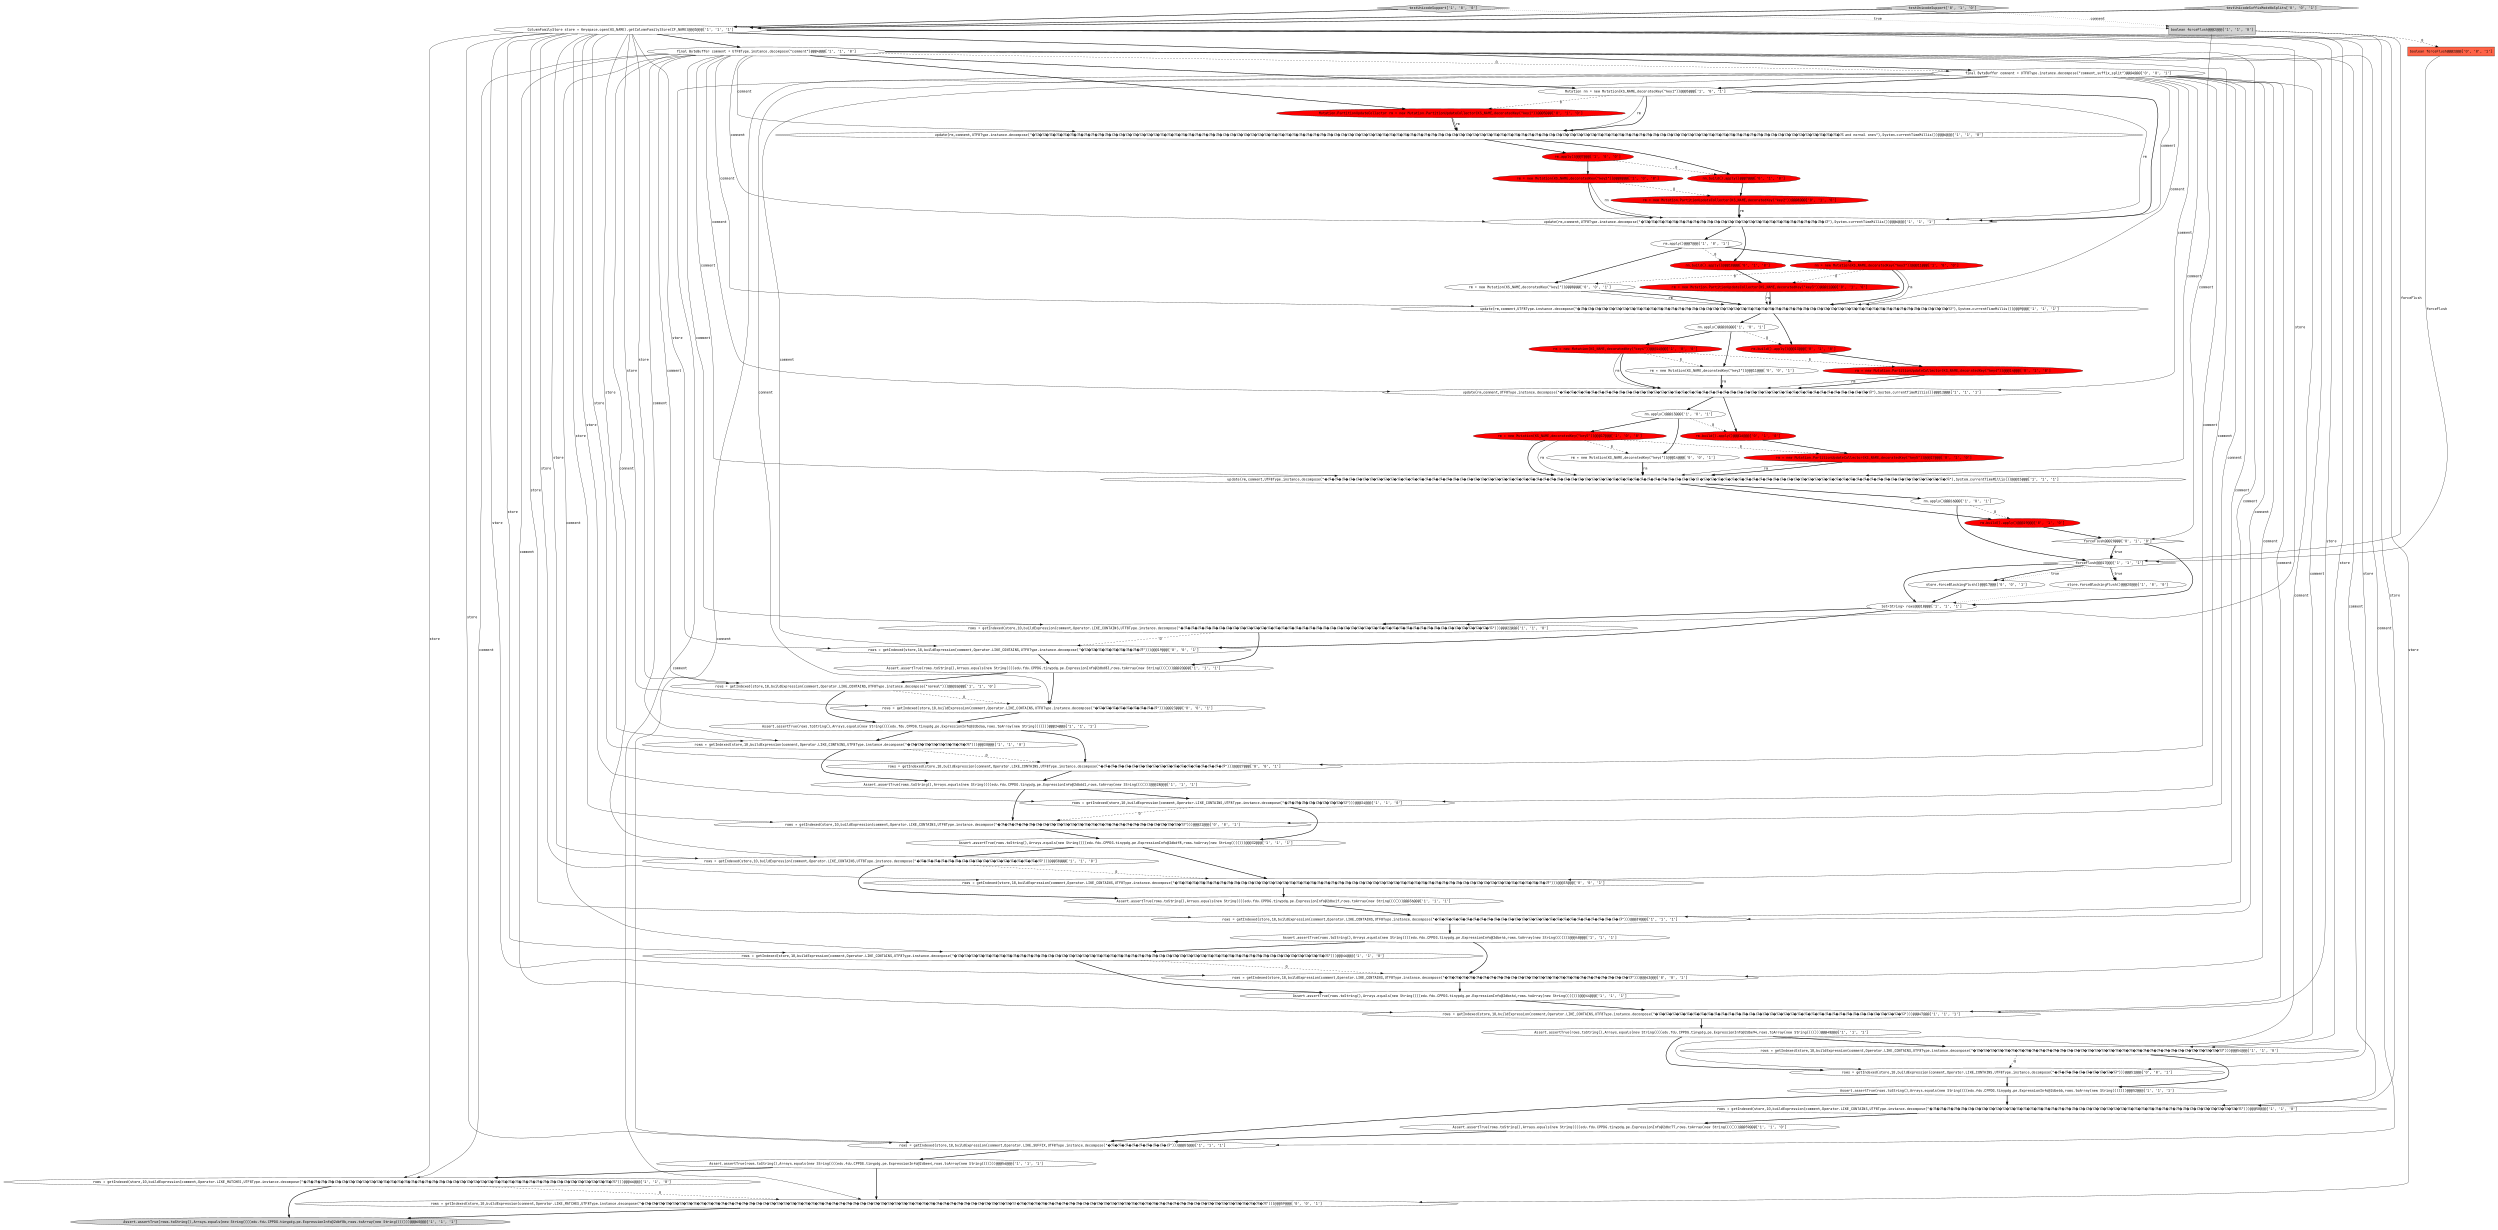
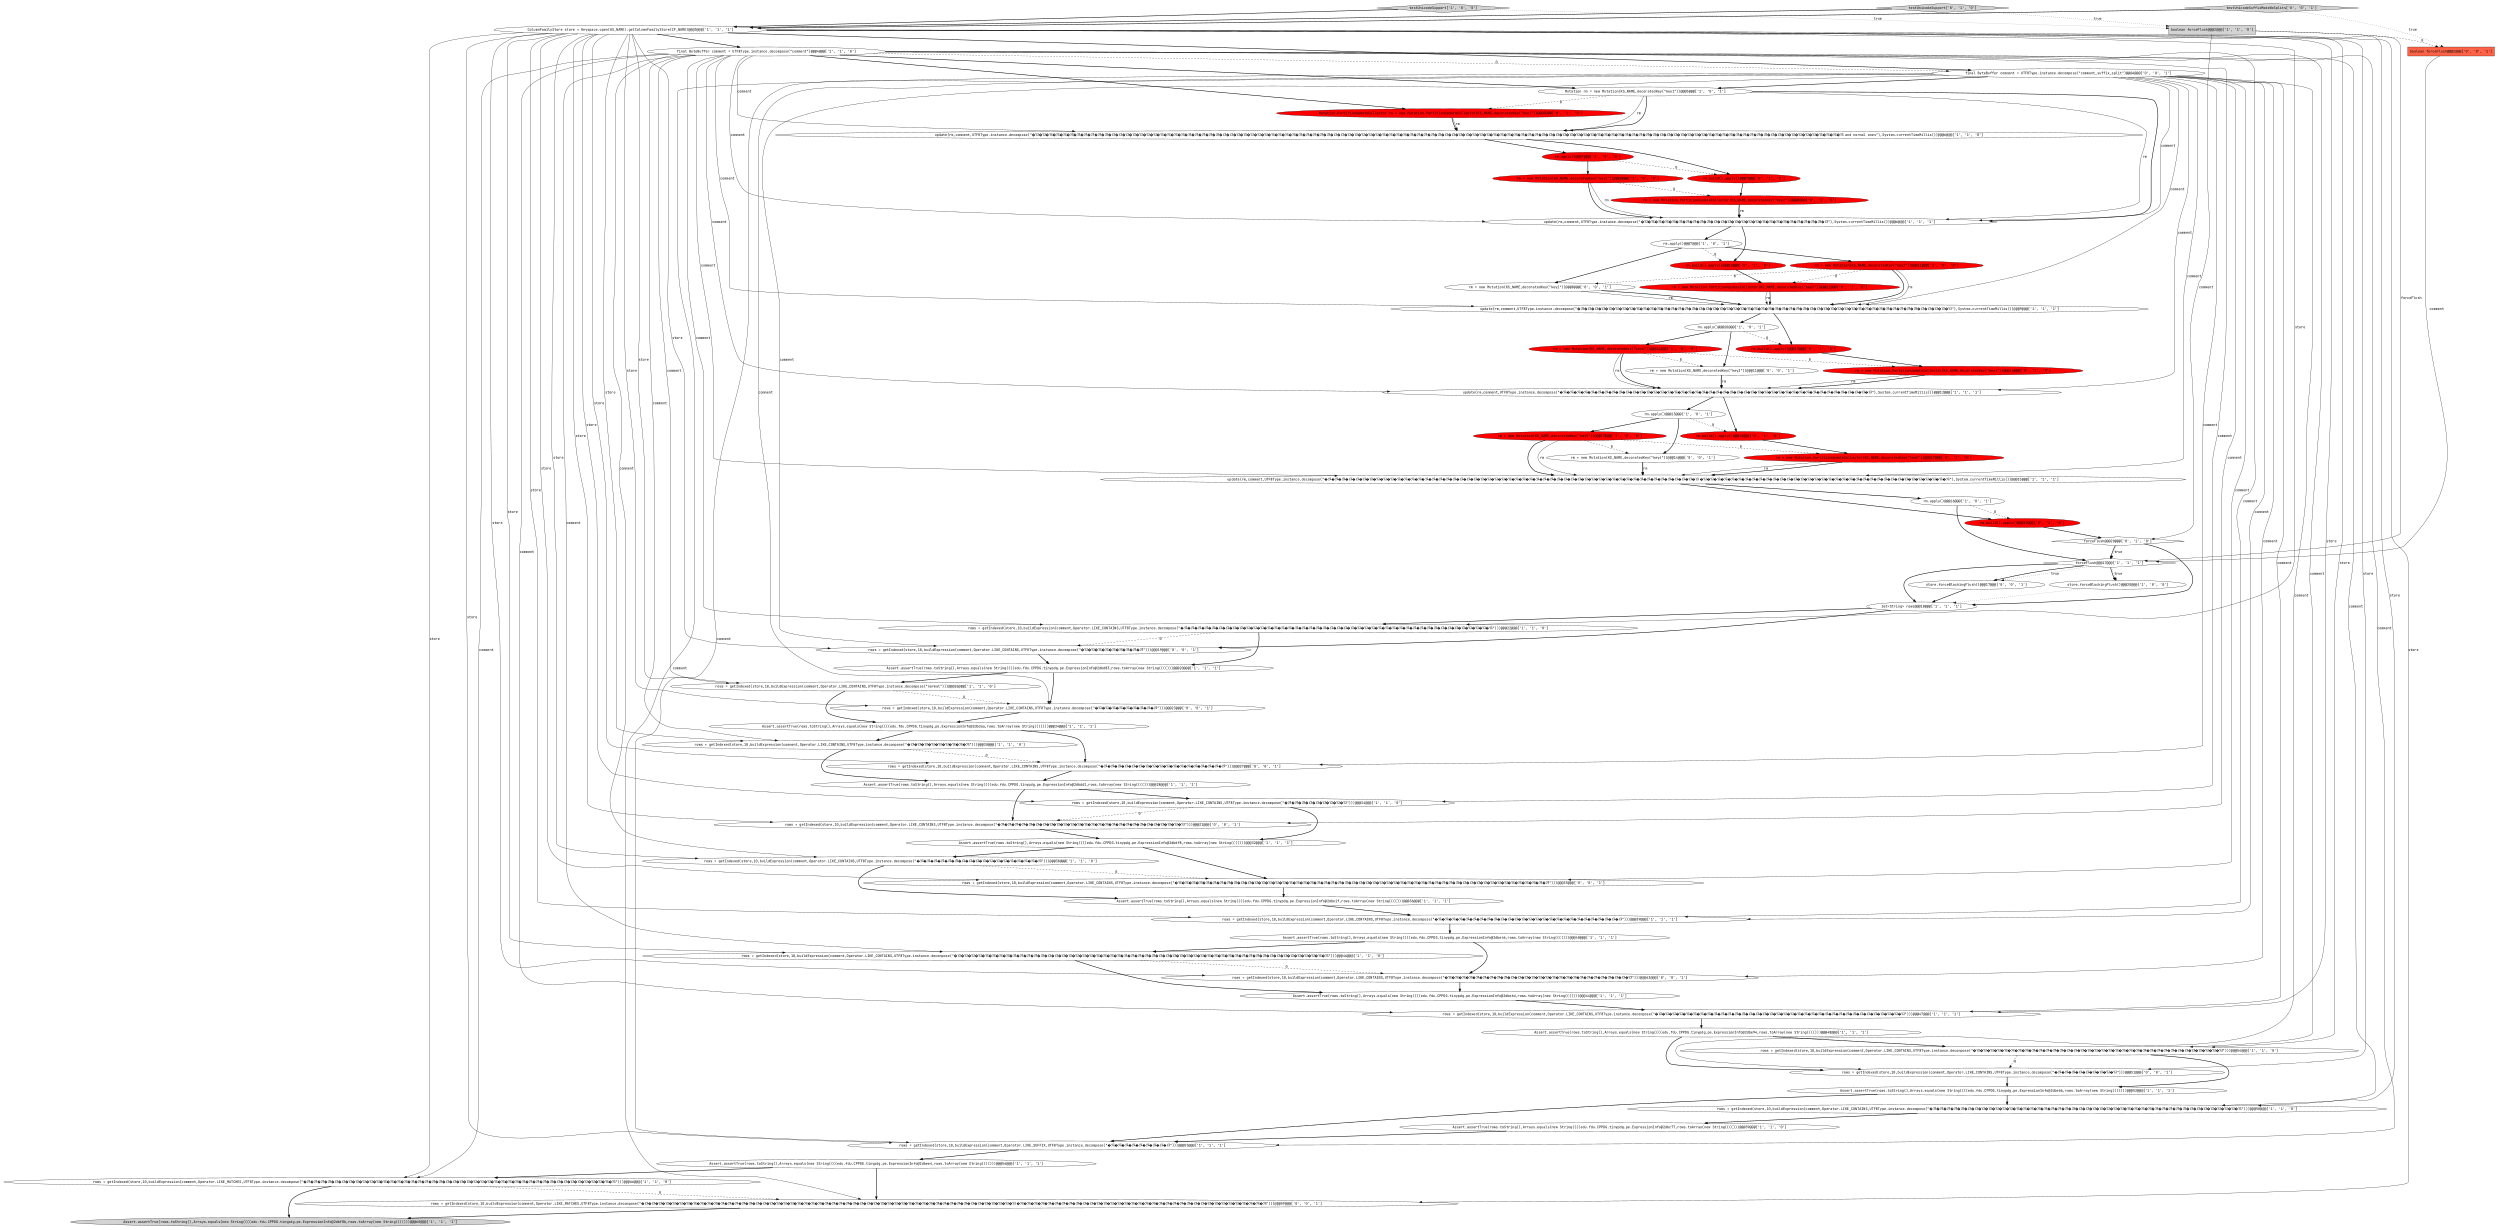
(2098, 19) -> (2098, 19)
none -> (2370, 24)
(2437, 309) -> (2437, 309)
